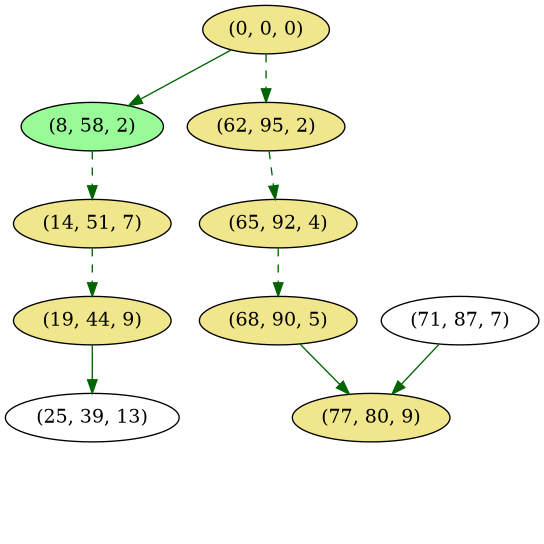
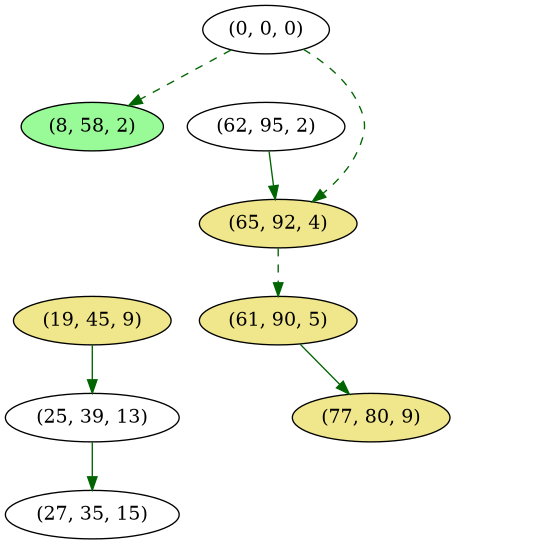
(266, 30) -> (266, 30)
(266, 72) -> (363, 116)
(186, 75) -> (186, 75)
(266, 127) -> (266, 127)
(271, 169) -> (271, 169)
(92, 224) -> none
(92, 321) -> (92, 321)
(278, 321) -> (278, 321)
(460, 321) -> none
none -> (92, 515)
